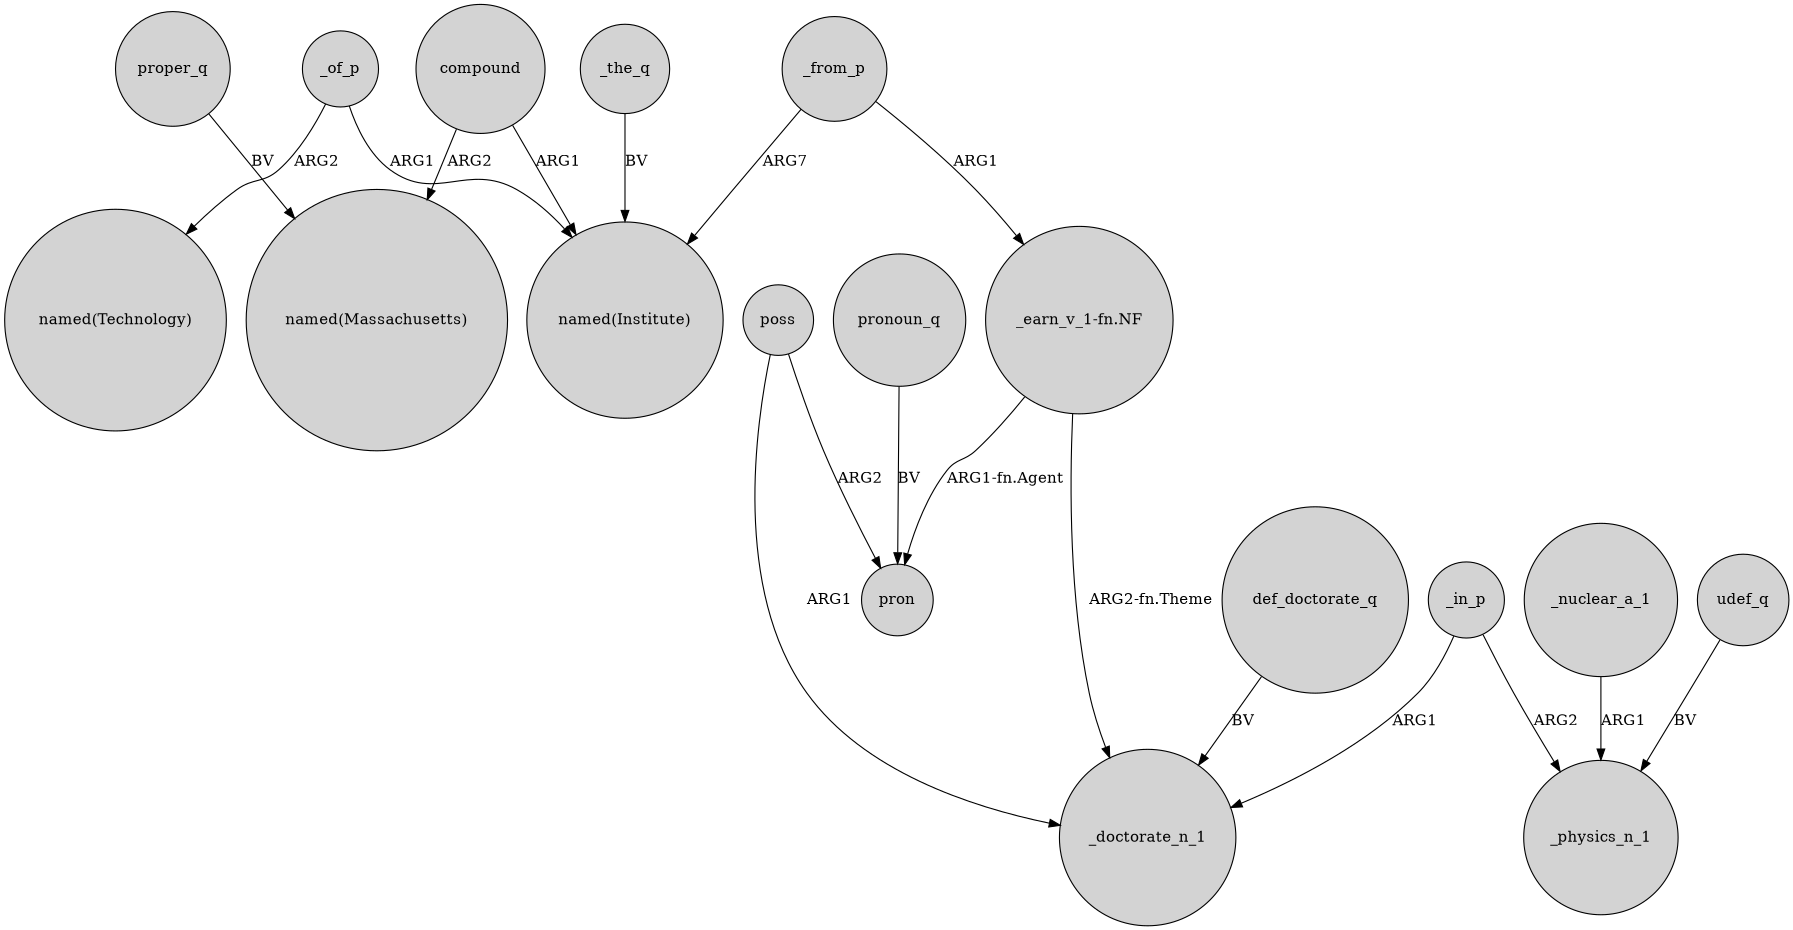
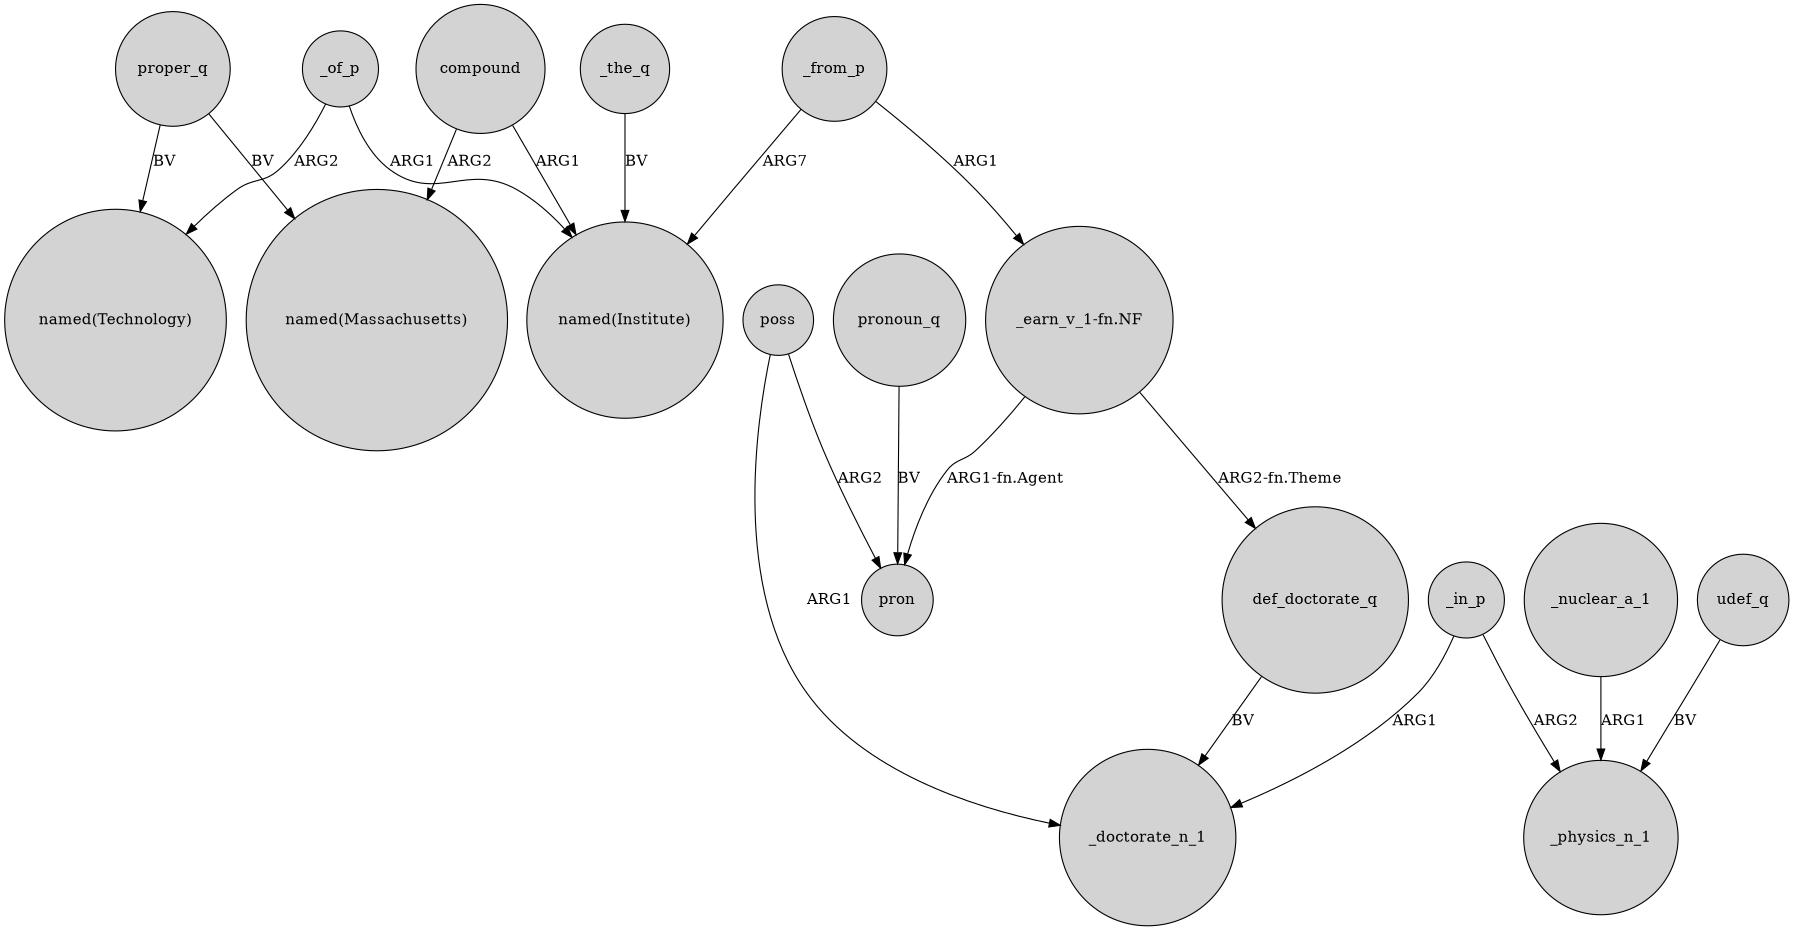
none -> (151, 163)
(1074, 582) -> (1194, 456)
